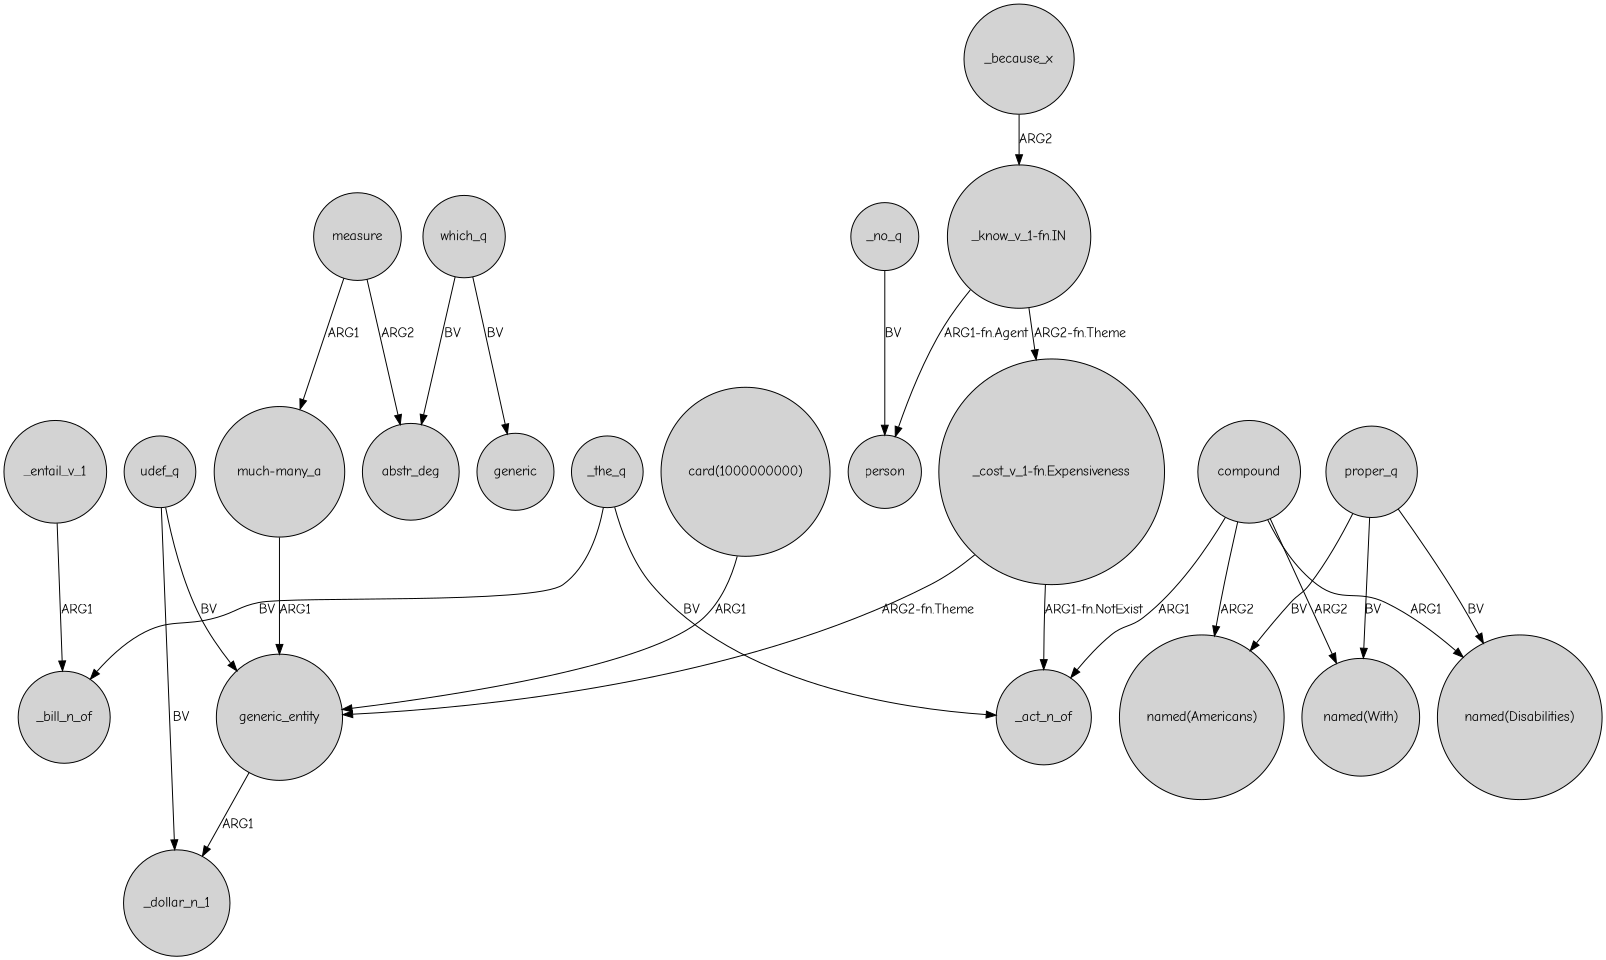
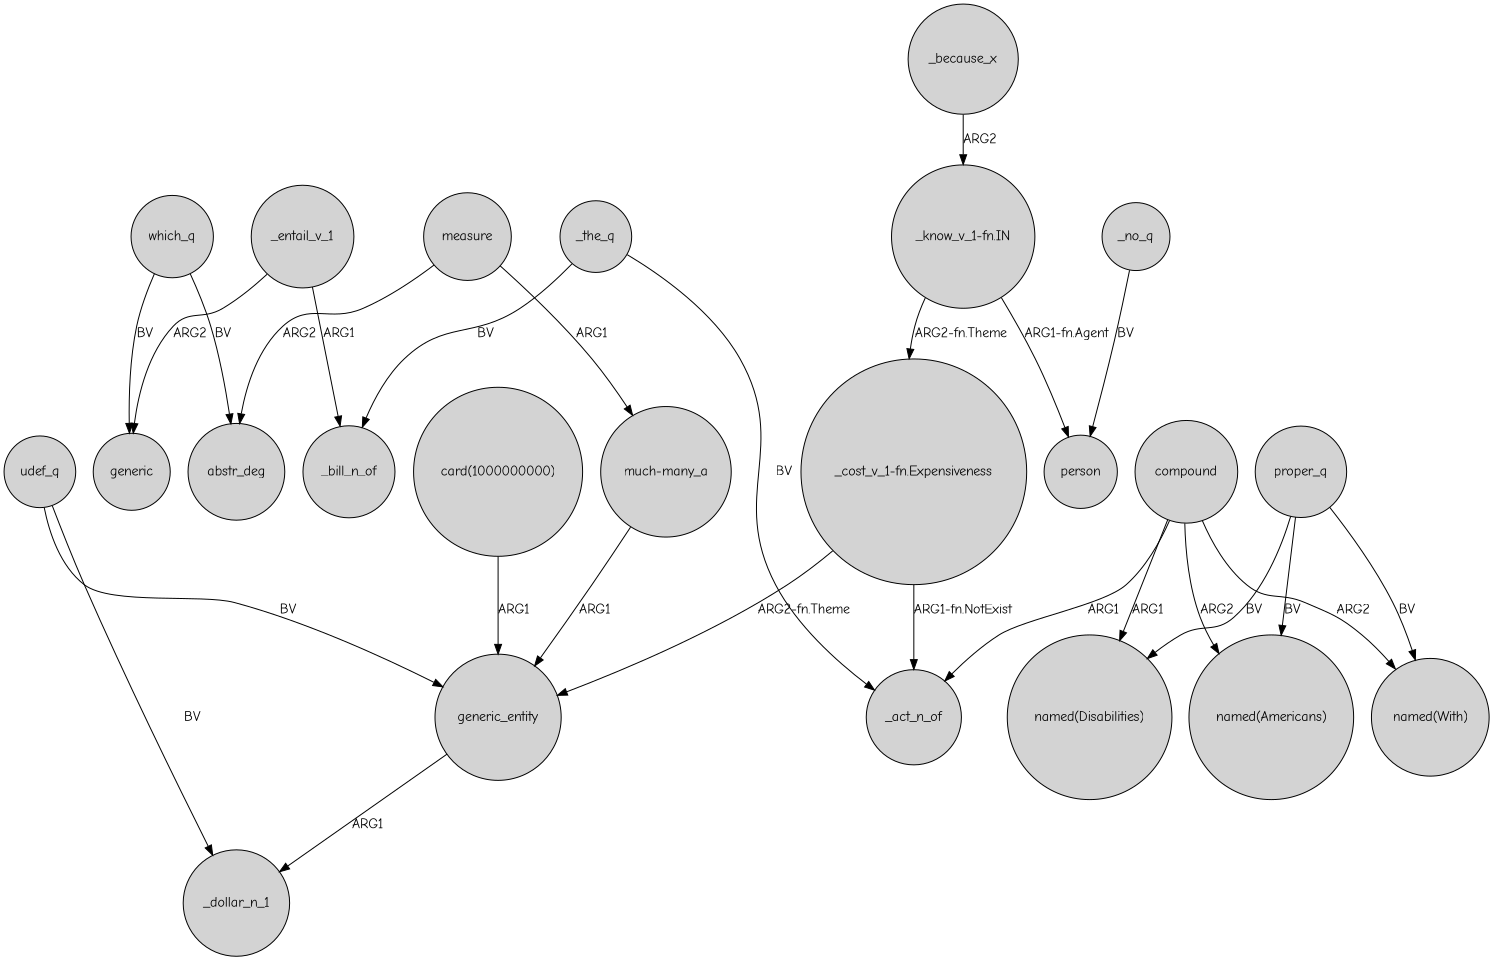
none -> (175, 325)
